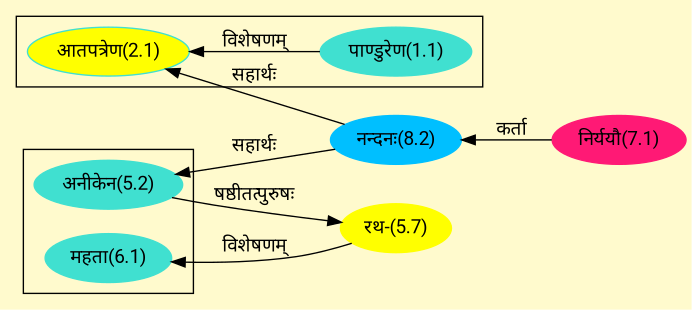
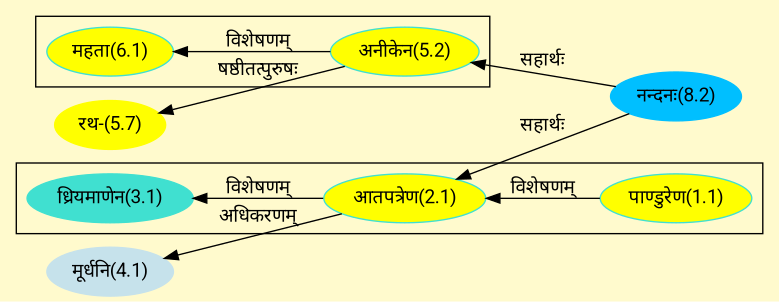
(396, 52) -> (676, 198)
(619, 140) -> none
(108, 185) -> (405, 52)
none -> (110, 198)
(108, 258) -> (110, 52)
(269, 260) -> (259, 52)
none -> (110, 272)
